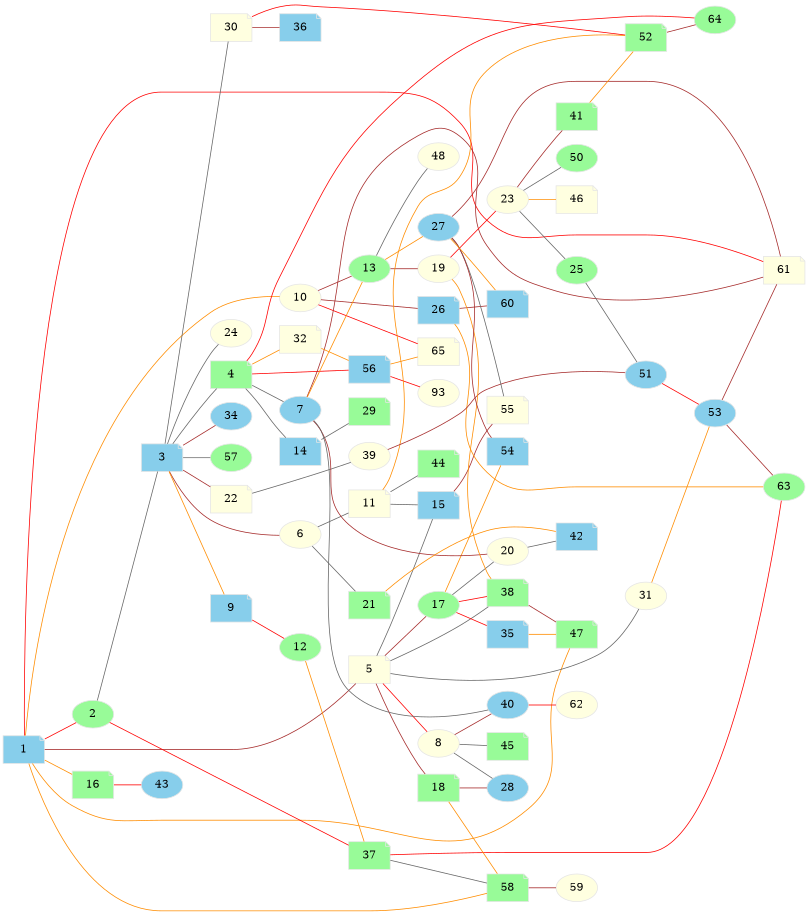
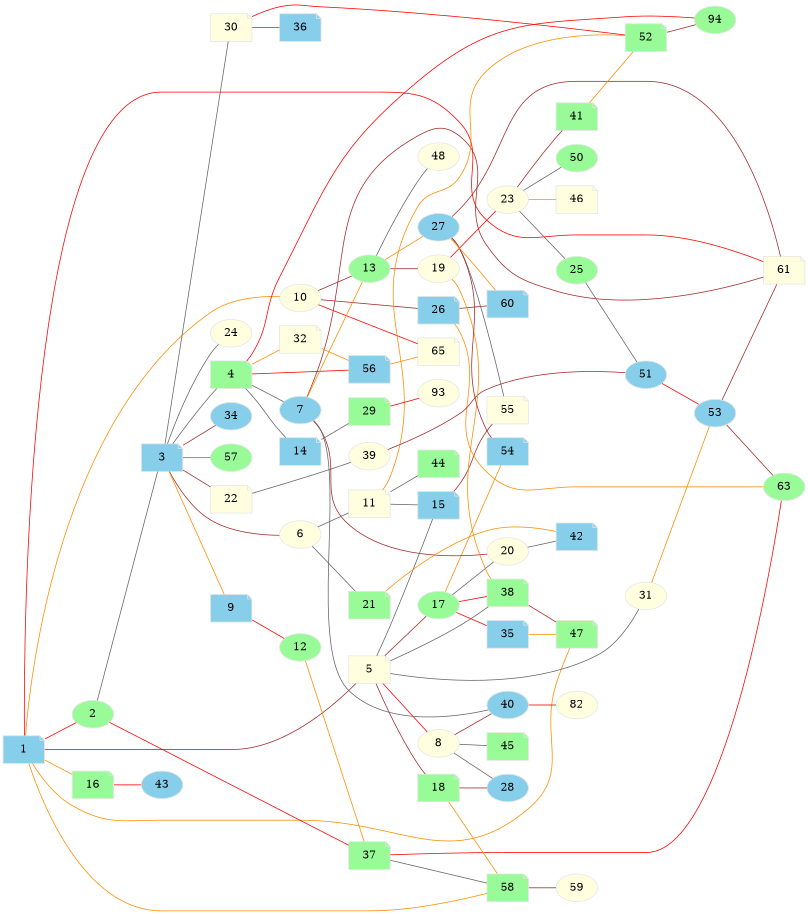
(715, 20) -> (715, 20)
(408, 383) -> (409, 401)
(577, 705) -> (577, 705)
